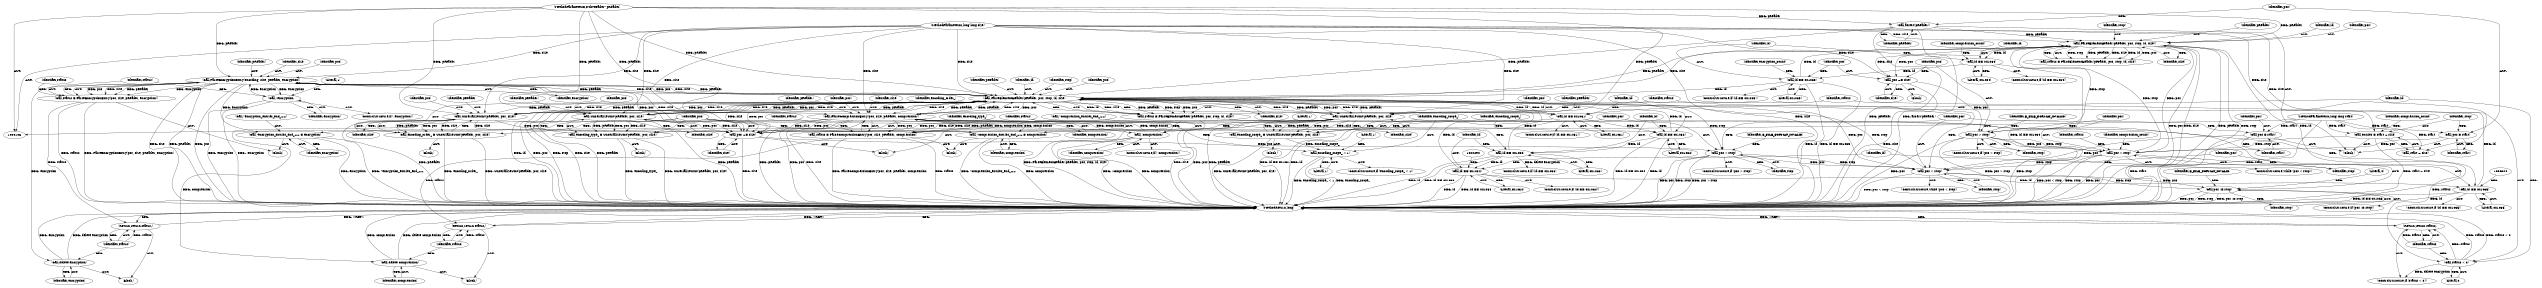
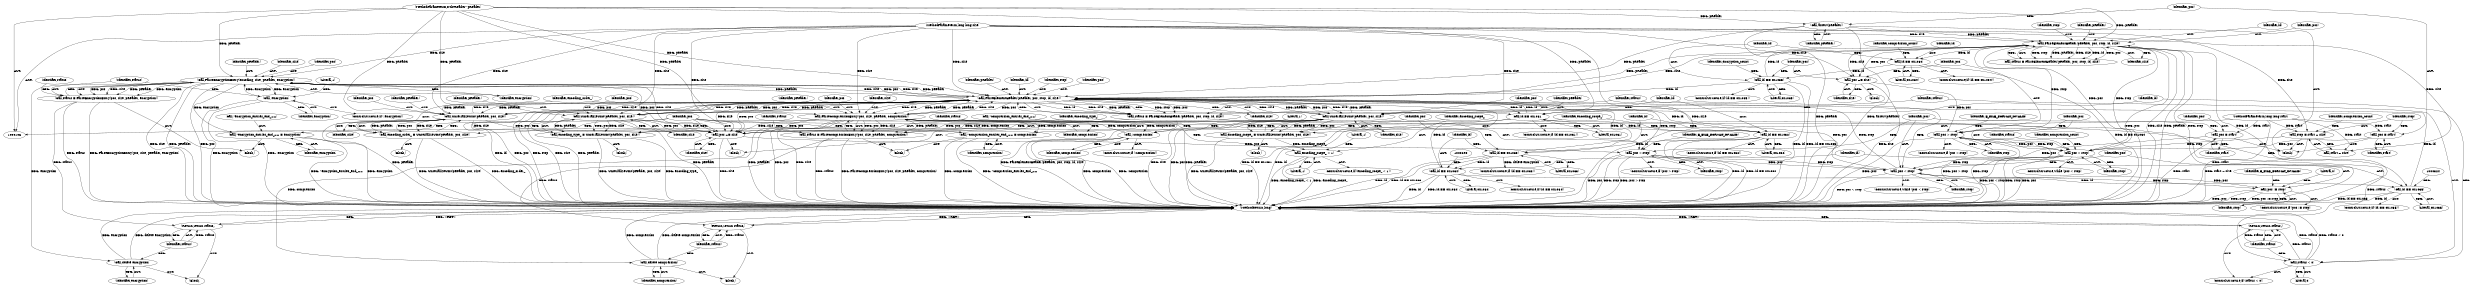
(2375, 135) -> (2308, 135)
none -> (1714, 153)
(2432, 272) -> (2278, 272)
